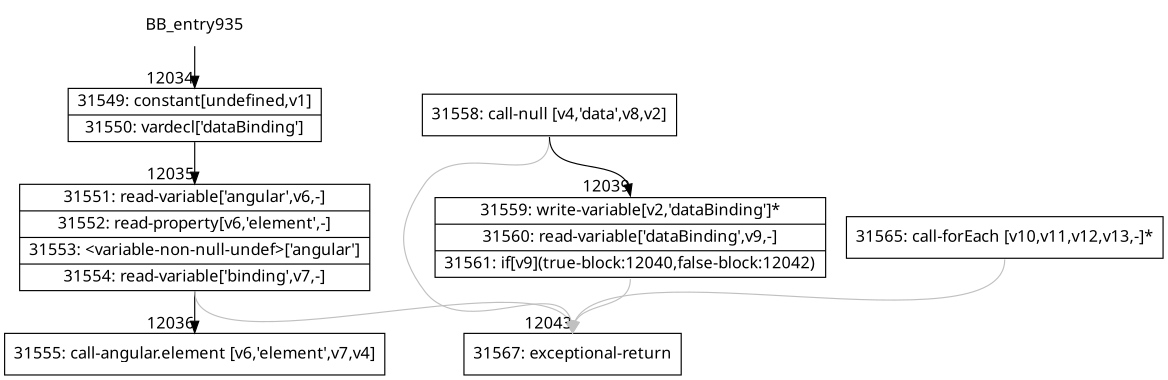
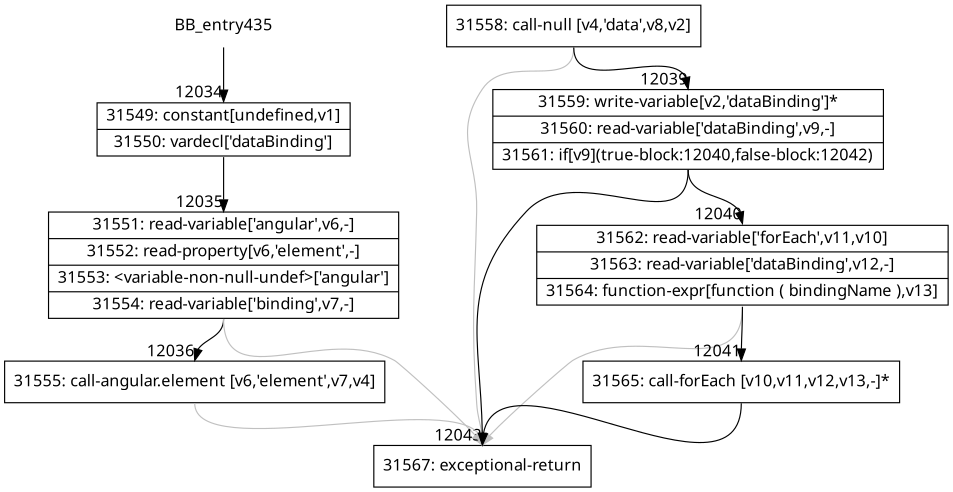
(195, 25) -> (224, 26)
none -> (742, 265)
(794, 296) -> (617, 426)
(607, 304) -> (511, 230)
none -> (333, 425)
